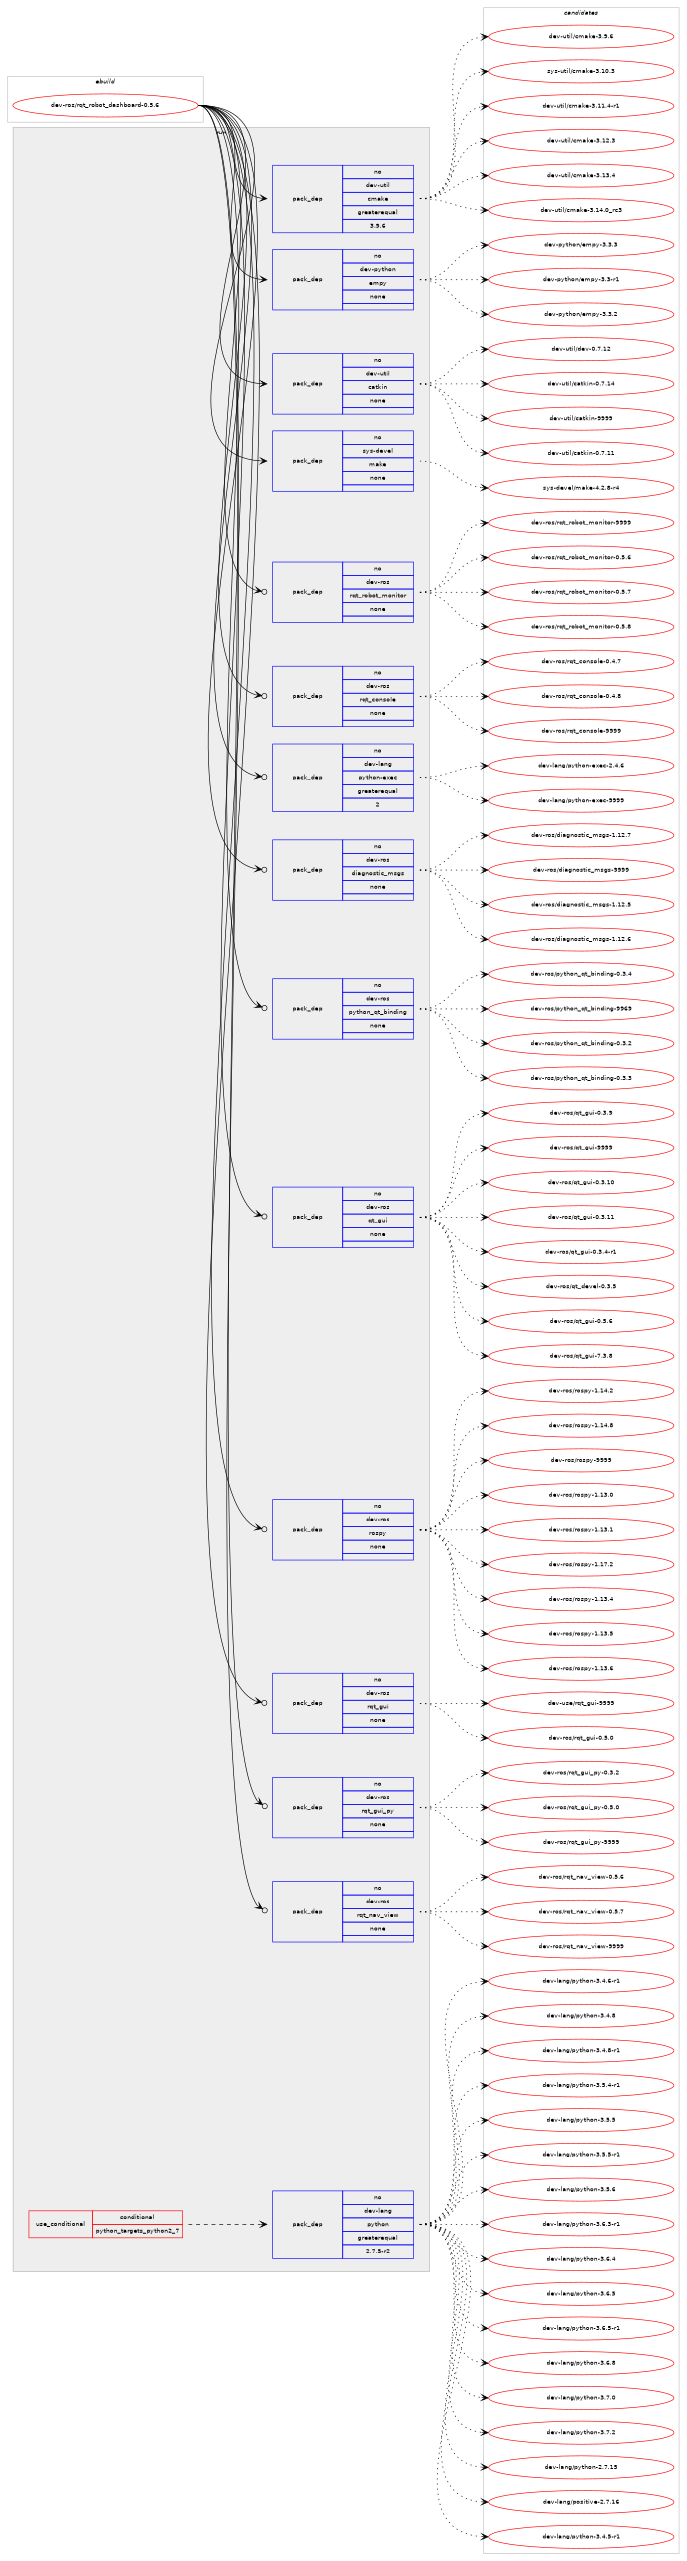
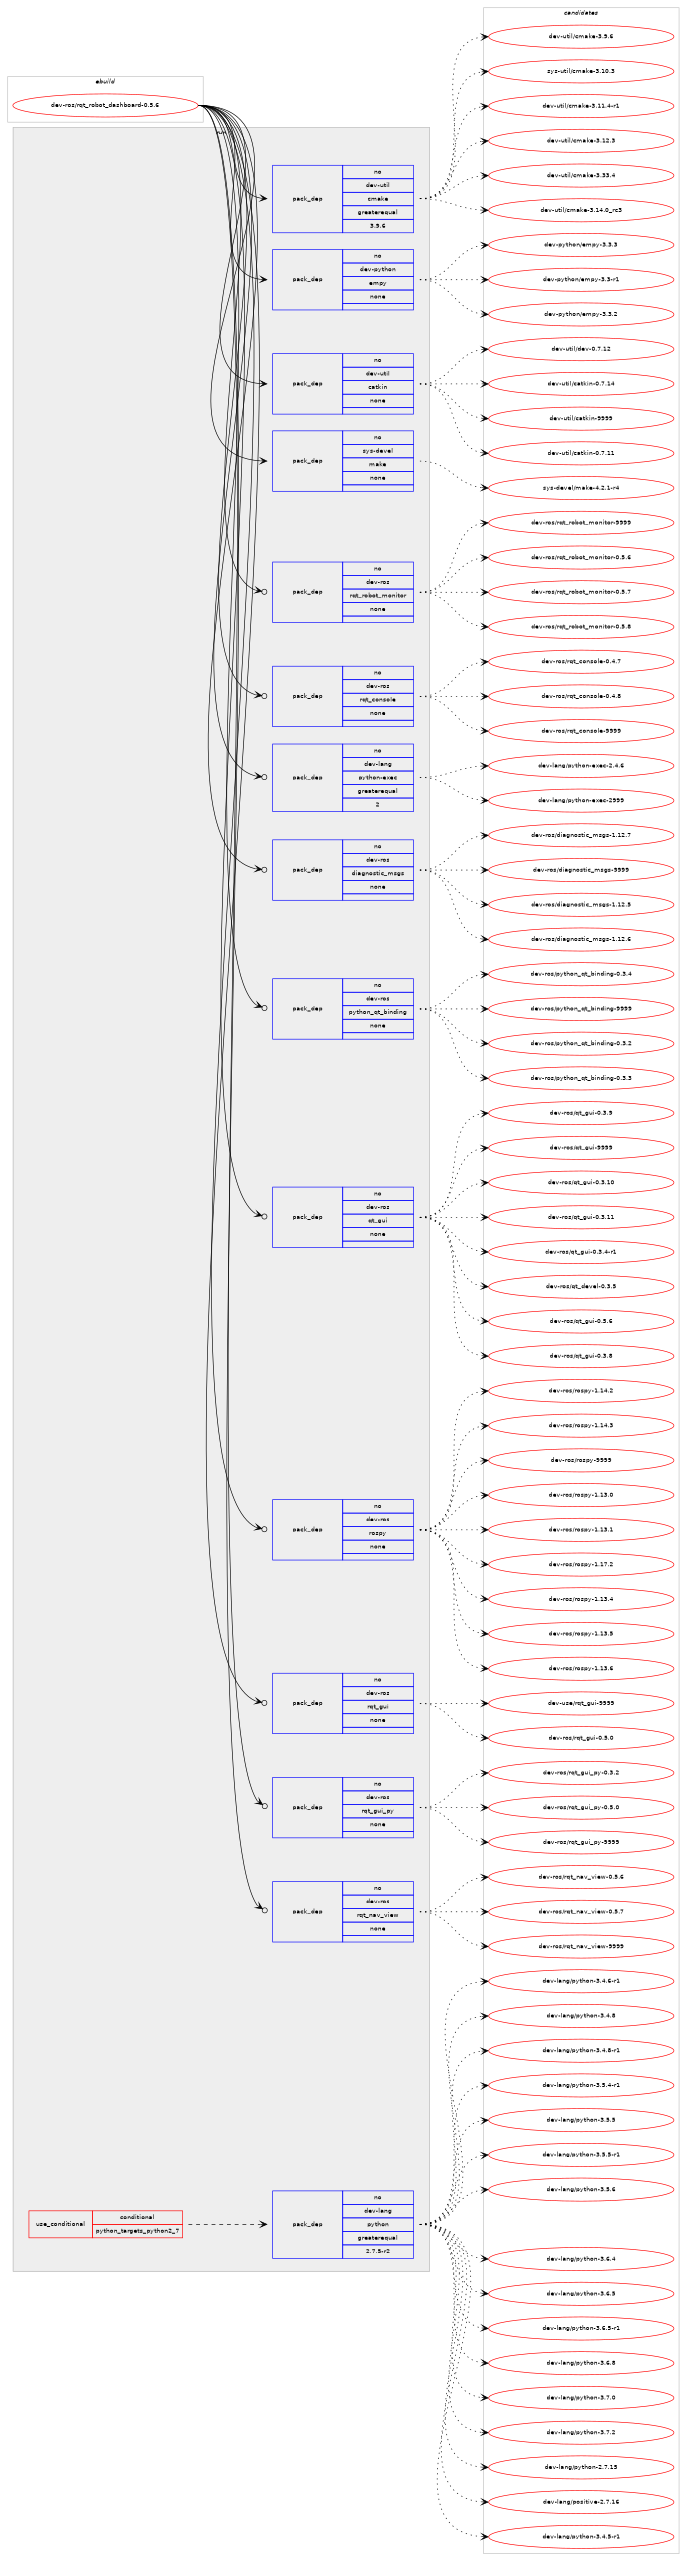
(581, 176) -> (581, 176)
(581, 488) -> (581, 488)
(581, 801) -> (581, 801)
(581, 1009) -> (581, 1009)
(581, 1356) -> (581, 1356)
(581, 1426) -> (581, 1426)
(581, 2224) -> none
